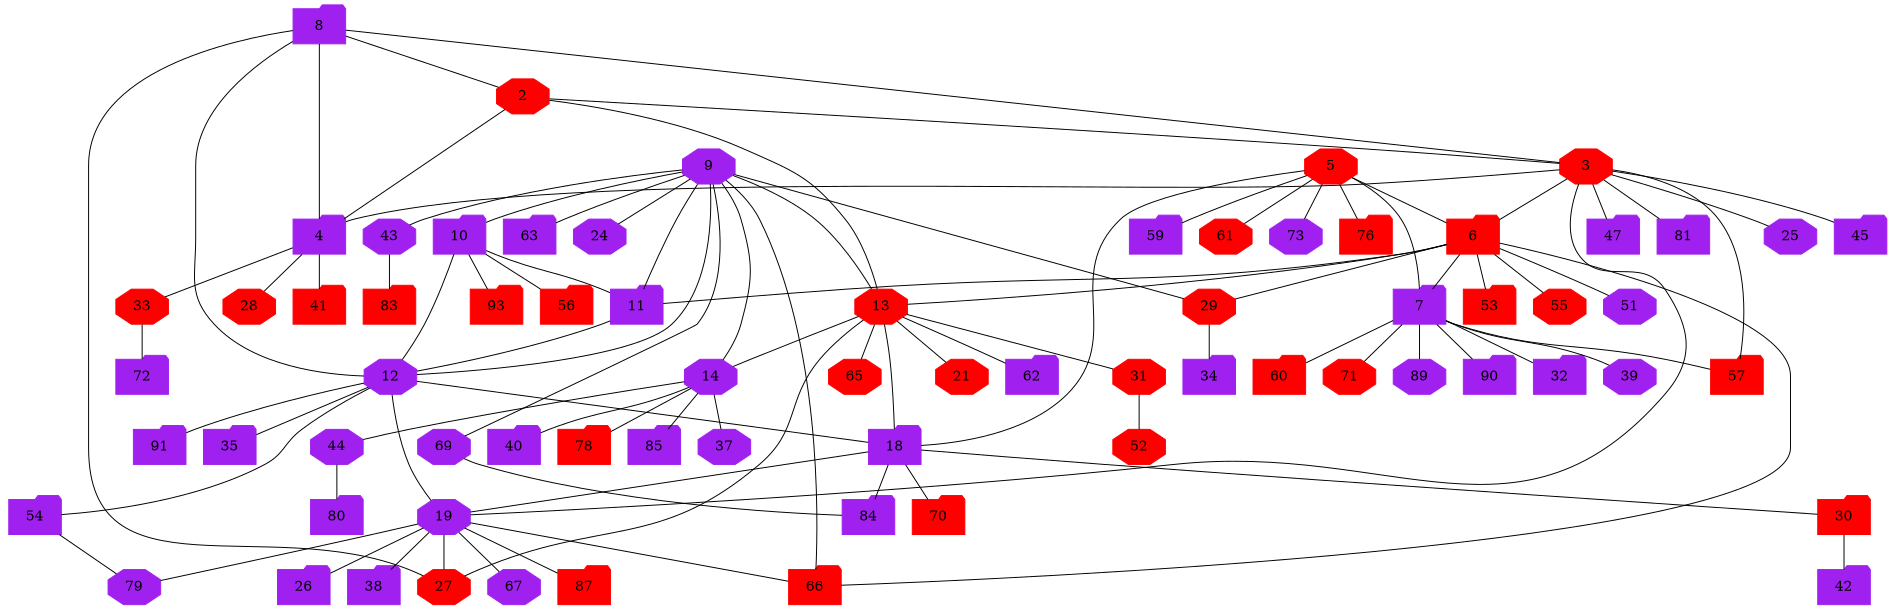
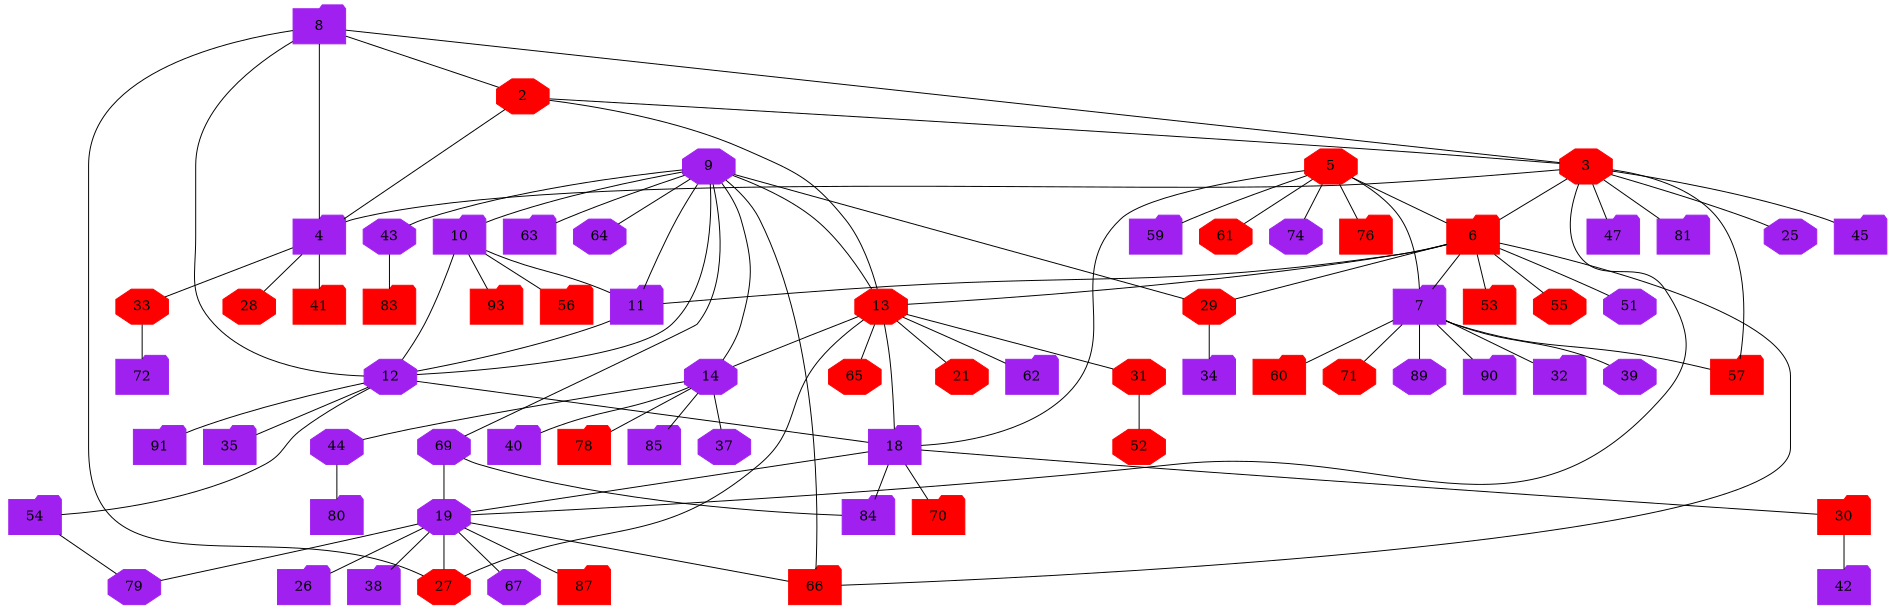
(600, 237) -> (600, 237)
(1296, 237) -> (1296, 237)
(404, 451) -> (444, 482)
